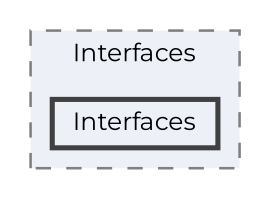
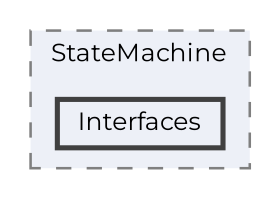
(135, 55) -> (140, 55)
